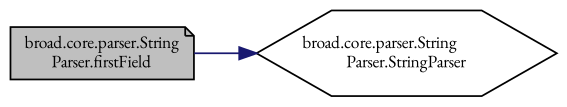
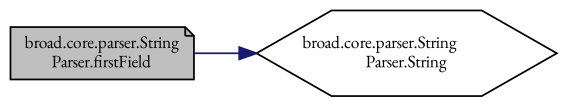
(407, 53) -> (407, 53)
